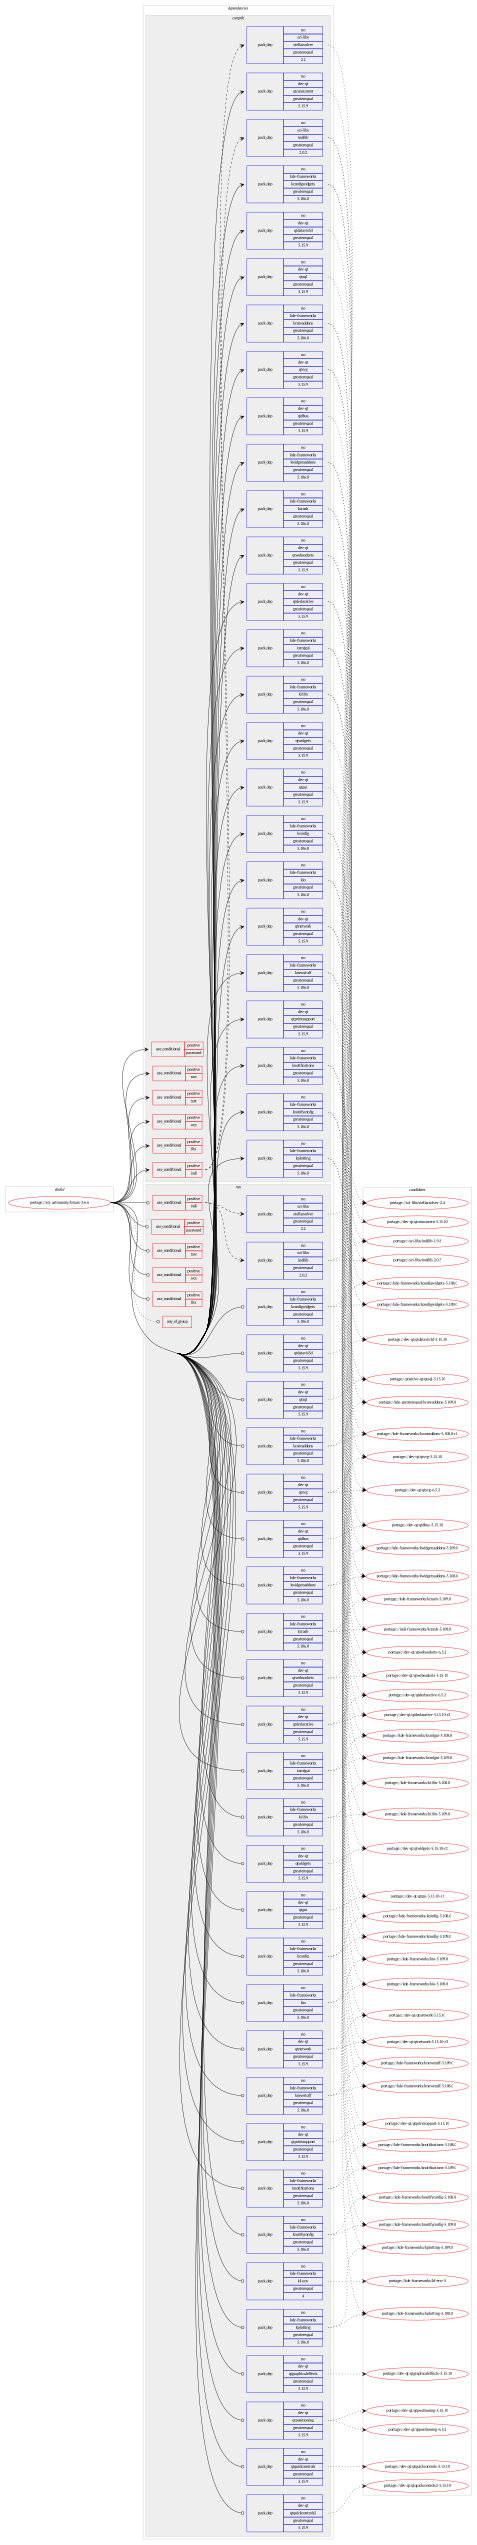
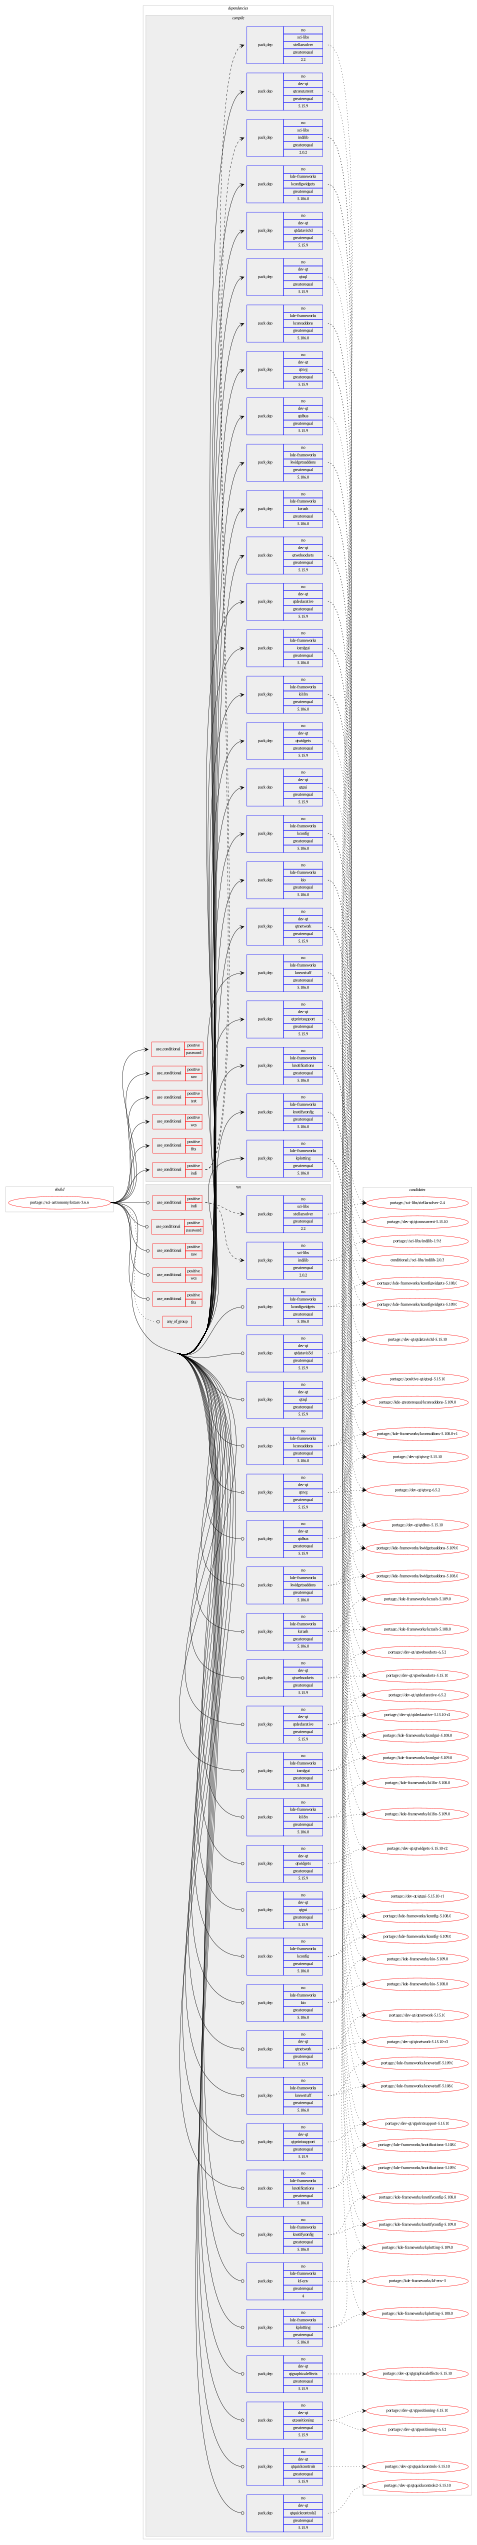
(417, 1260) -> (417, 1260)
(417, 1630) -> (417, 1630)
